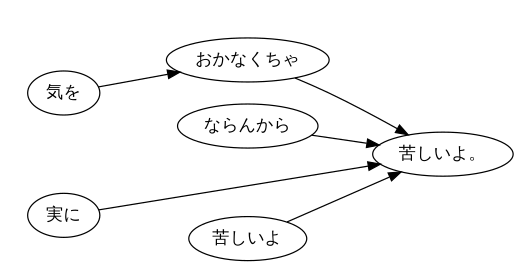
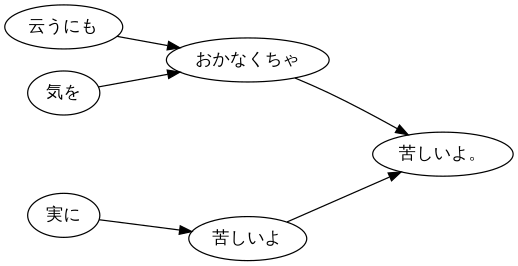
none -> (64, 27)
(248, 126) -> none
(234, 188) -> (139, 225)
